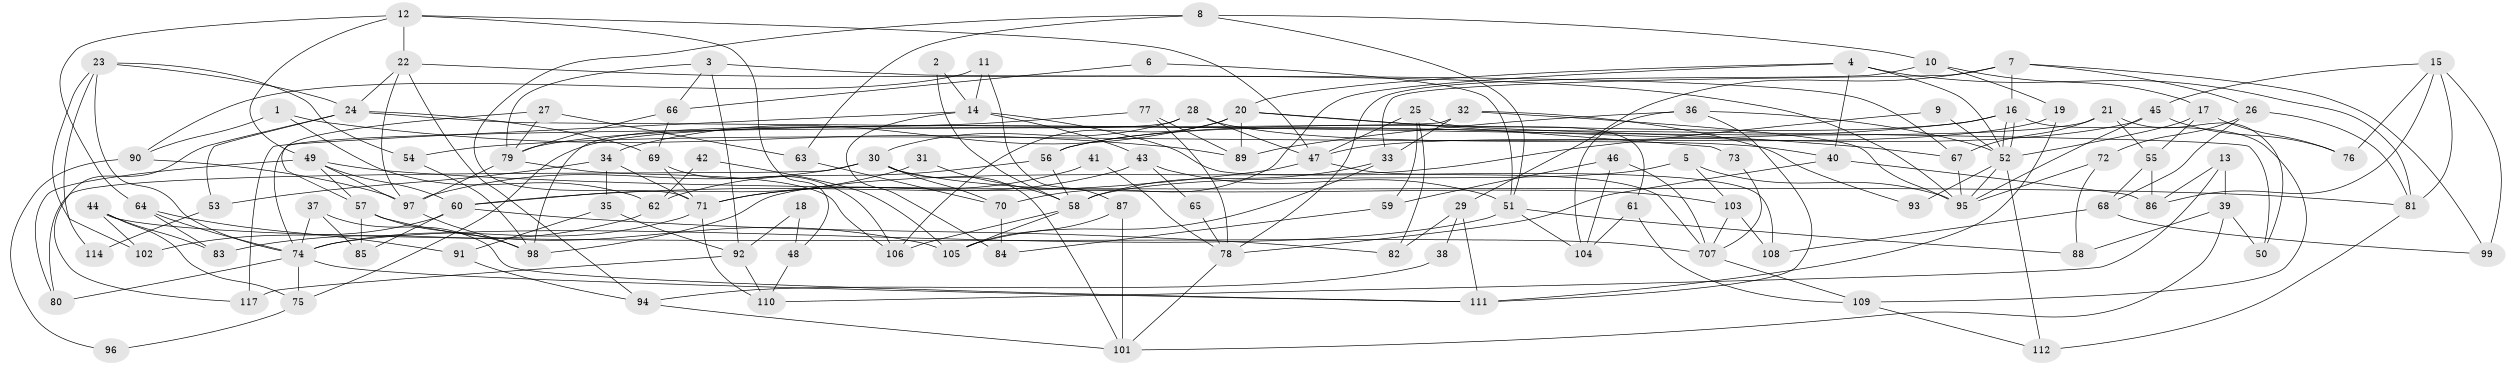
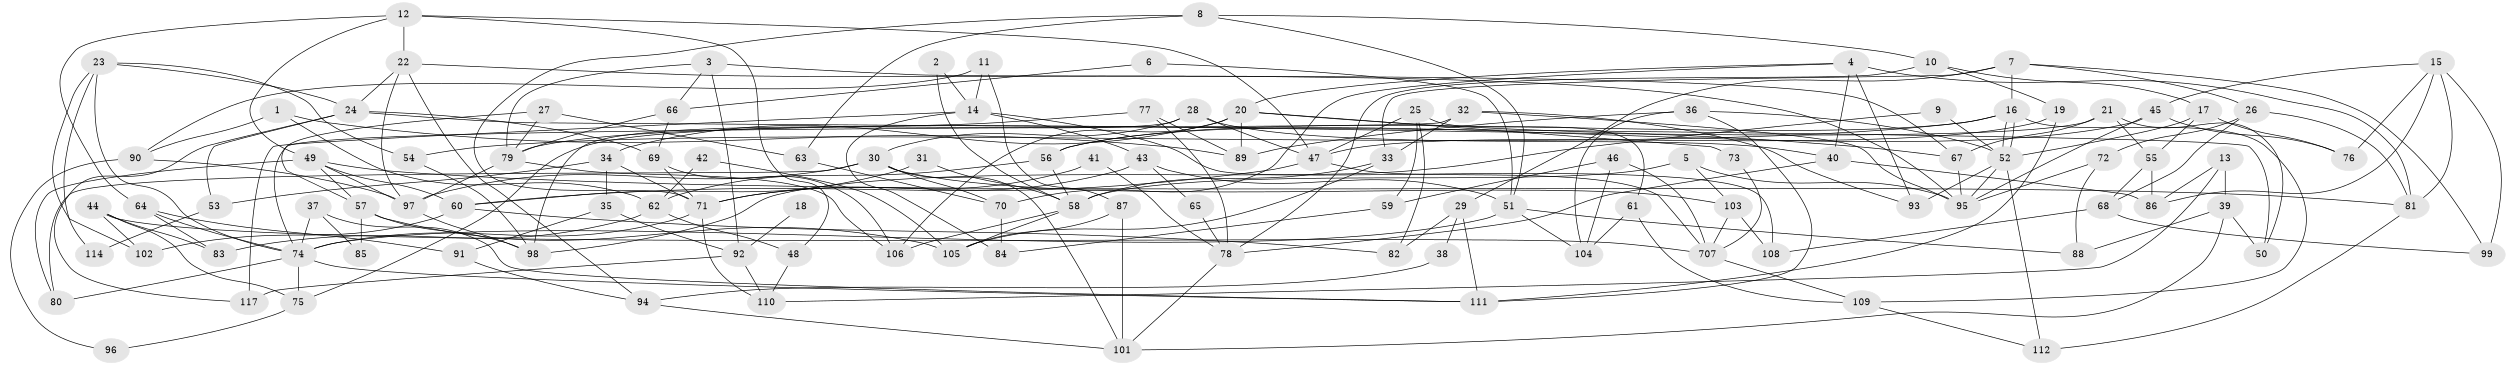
(1945, 90) -> (1872, 111)
(799, 225) -> (723, 232)
(409, 231) -> none
